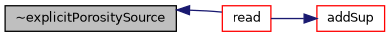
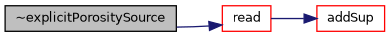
(206, 11) -> (193, 27)
